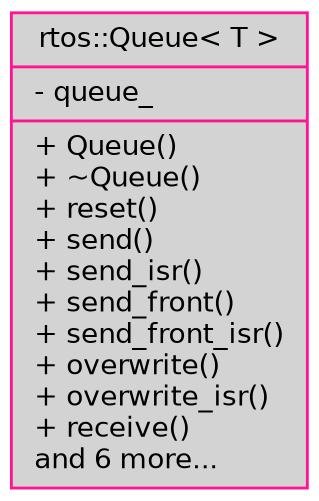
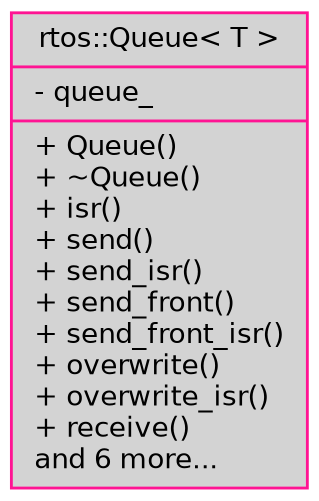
(97, 209) -> (78, 209)
